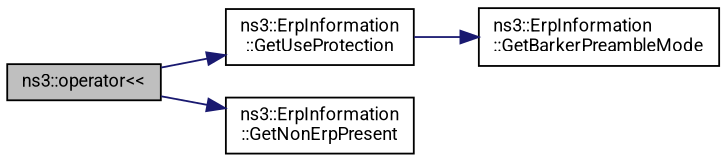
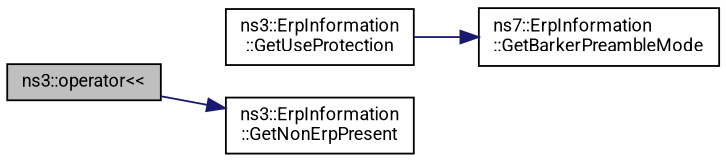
(599, 37) -> (599, 37)
(184, 63) -> none
